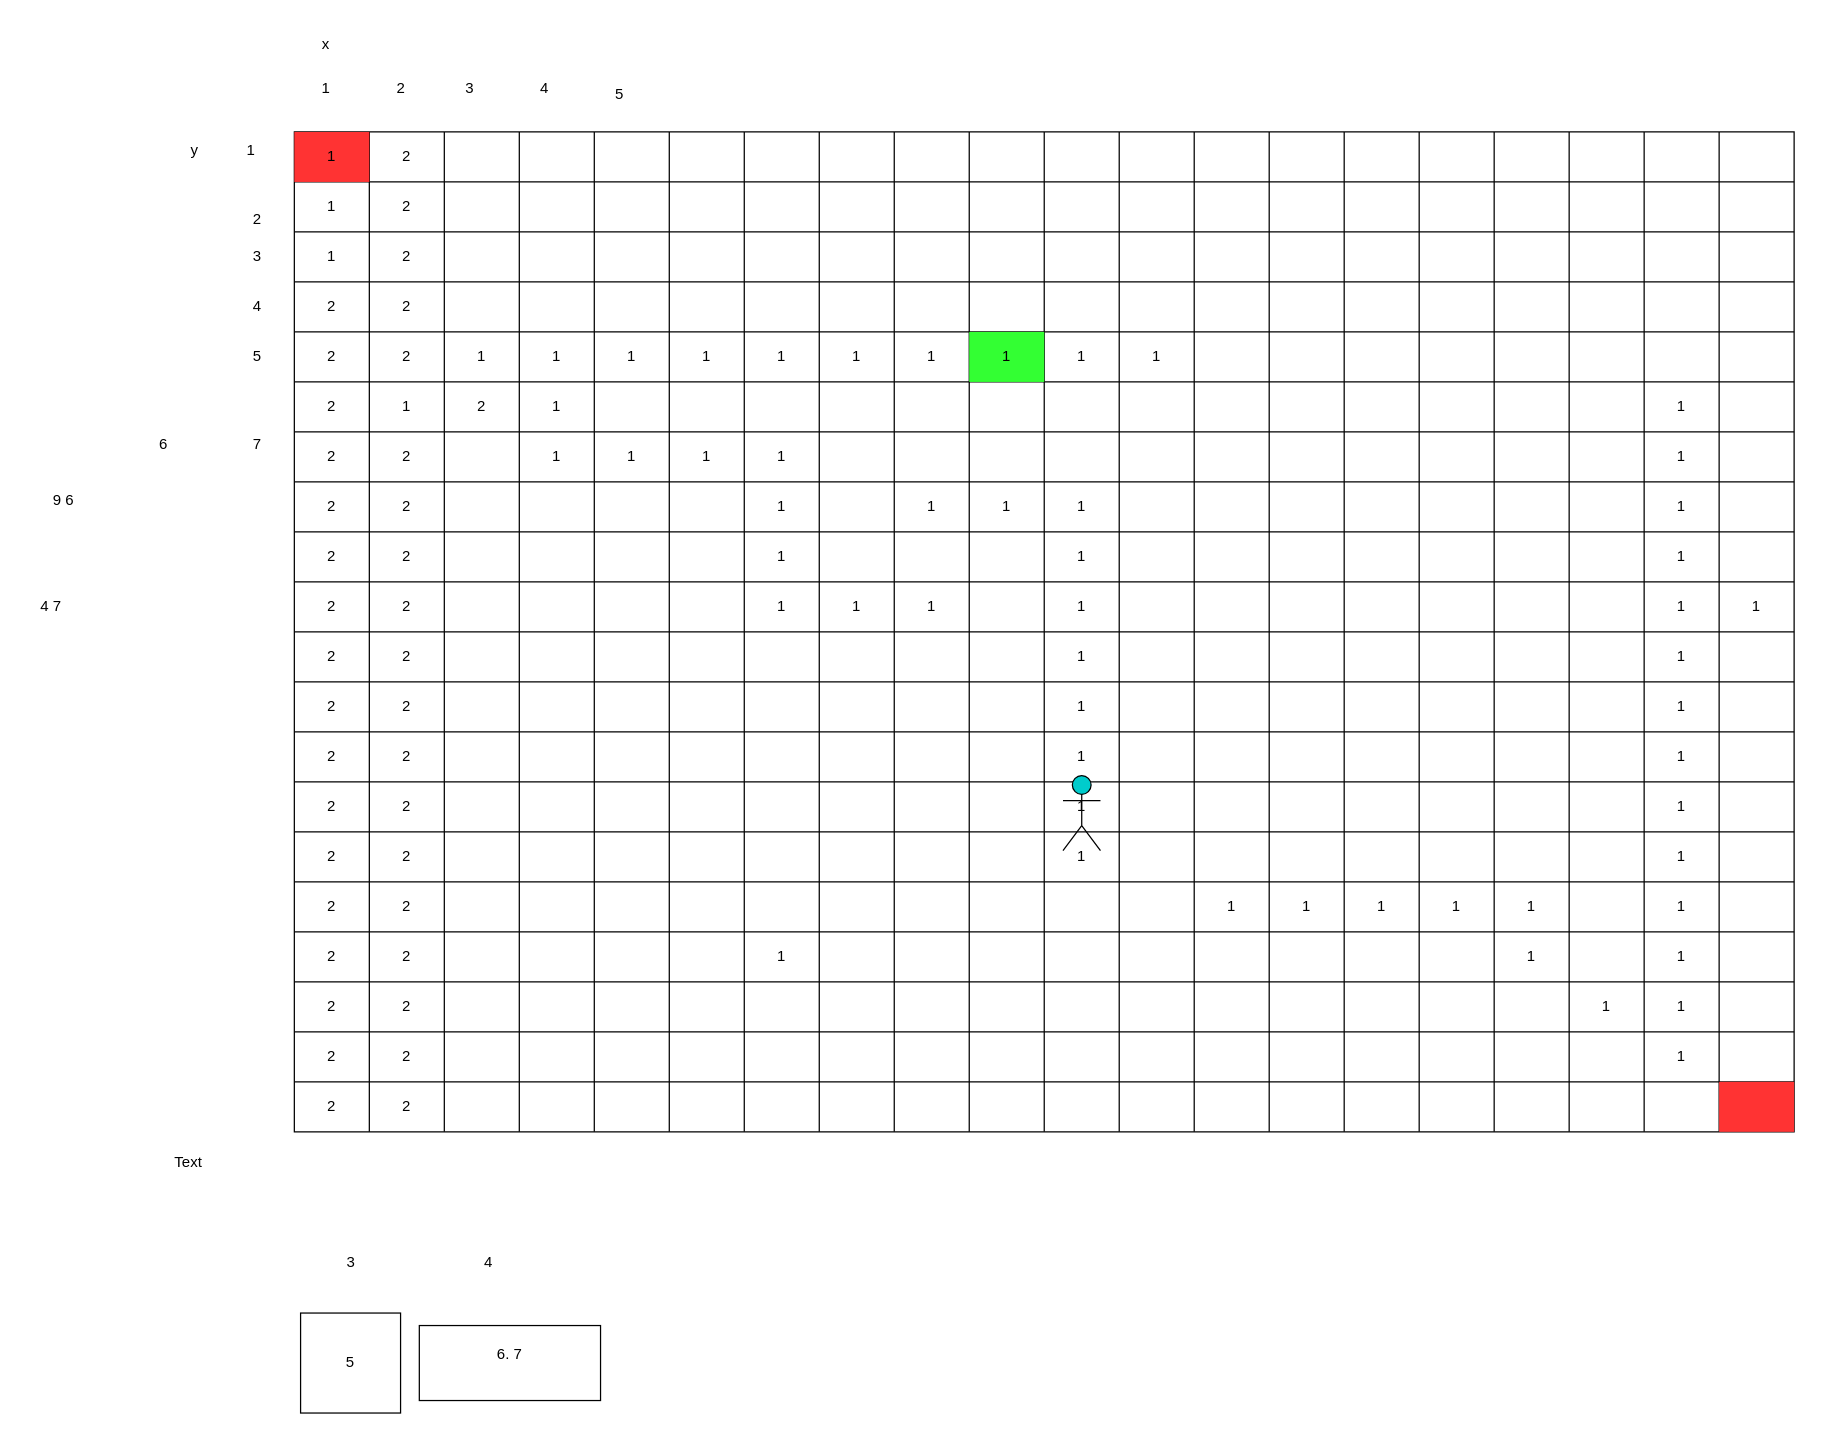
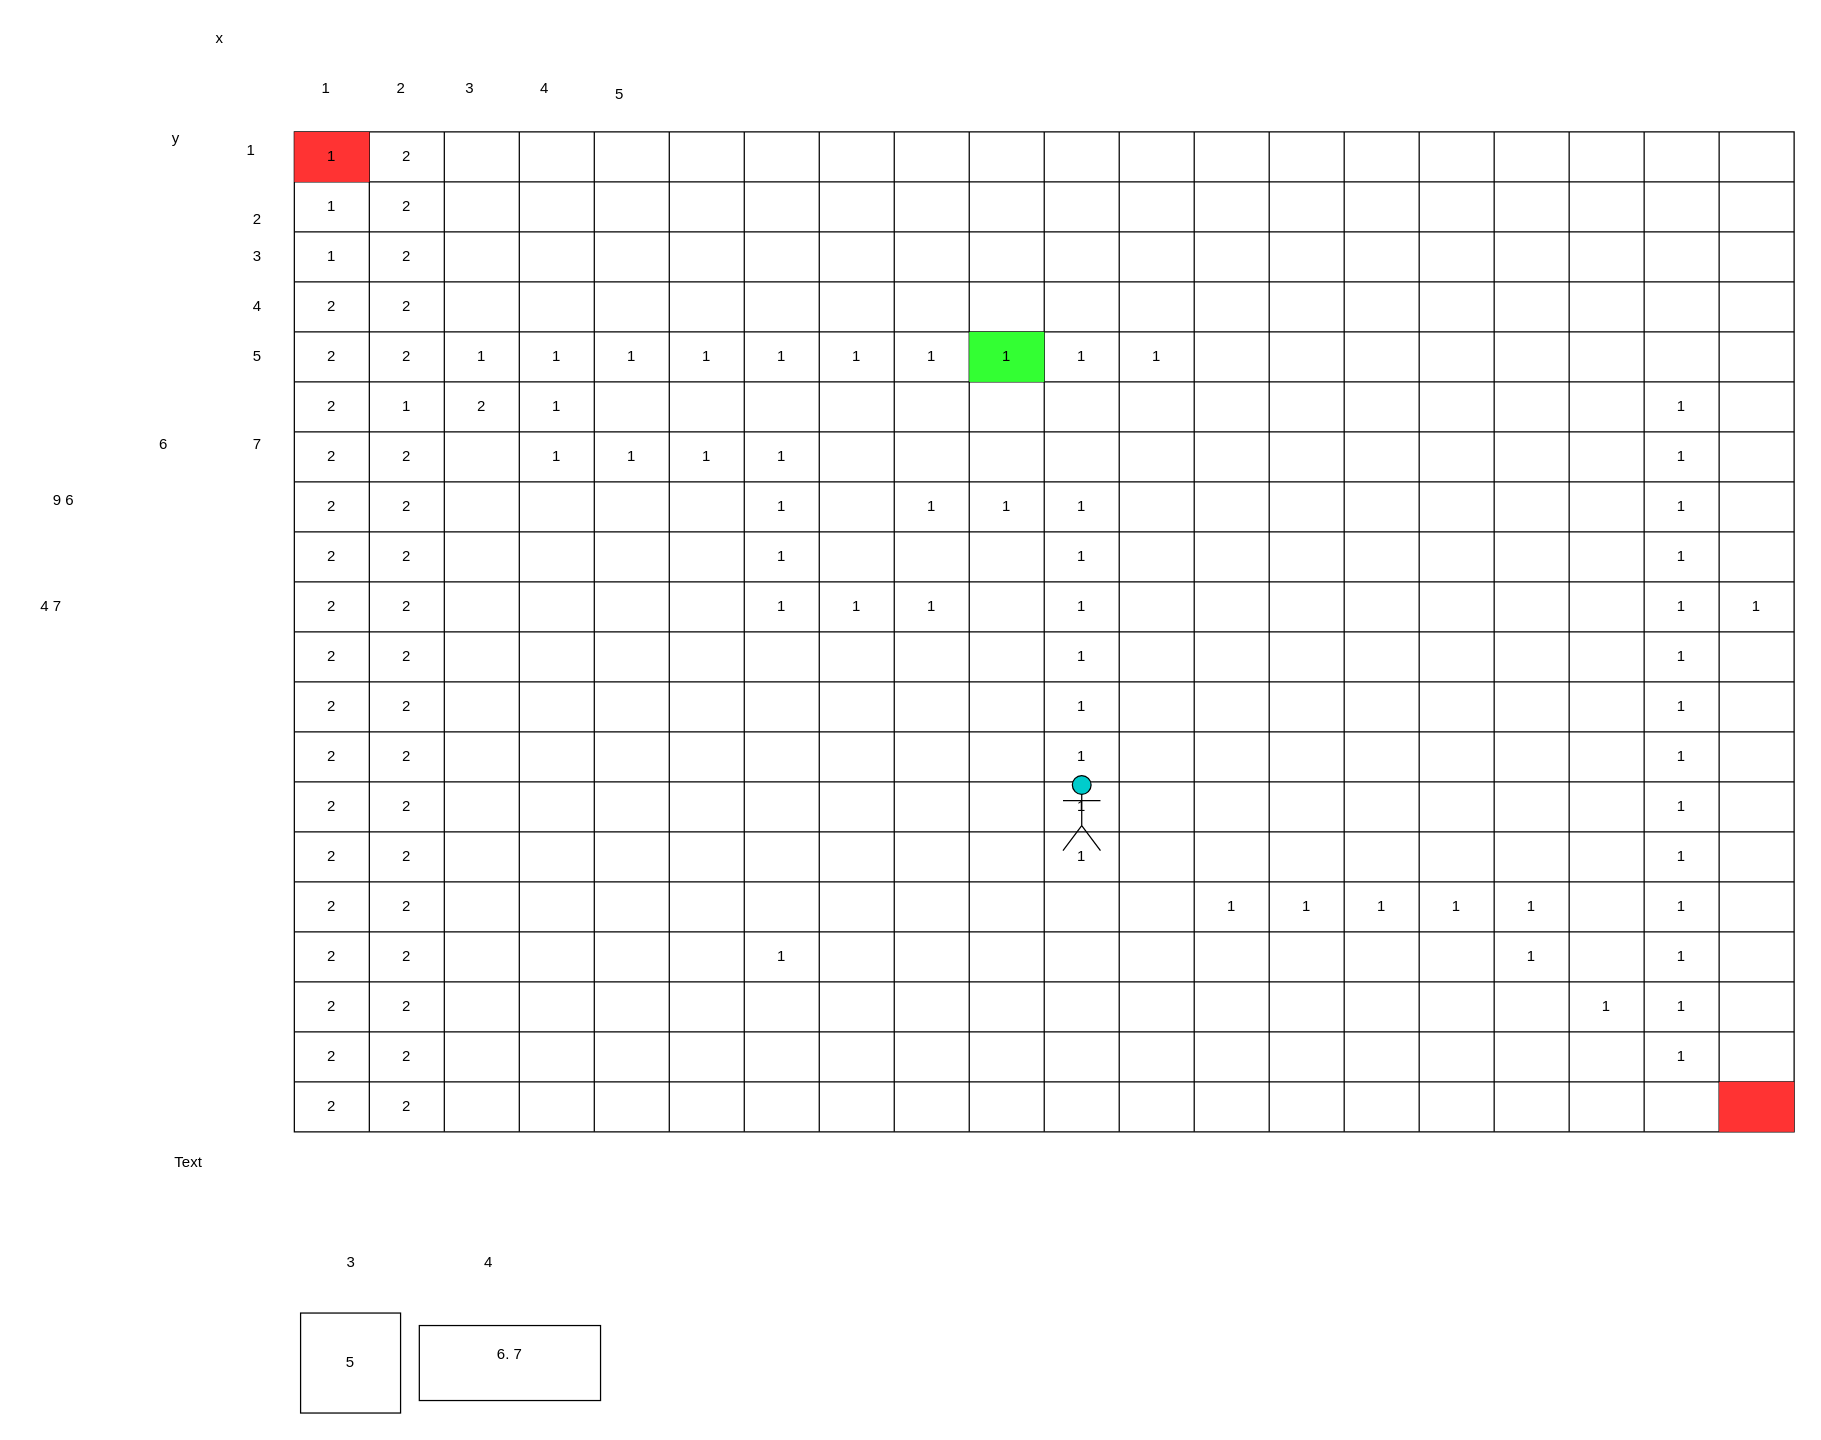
(326, 44) -> (219, 38)
(194, 151) -> (176, 138)
